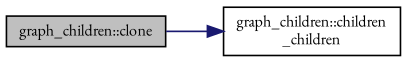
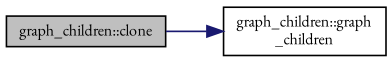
(312, 31) -> (305, 31)
